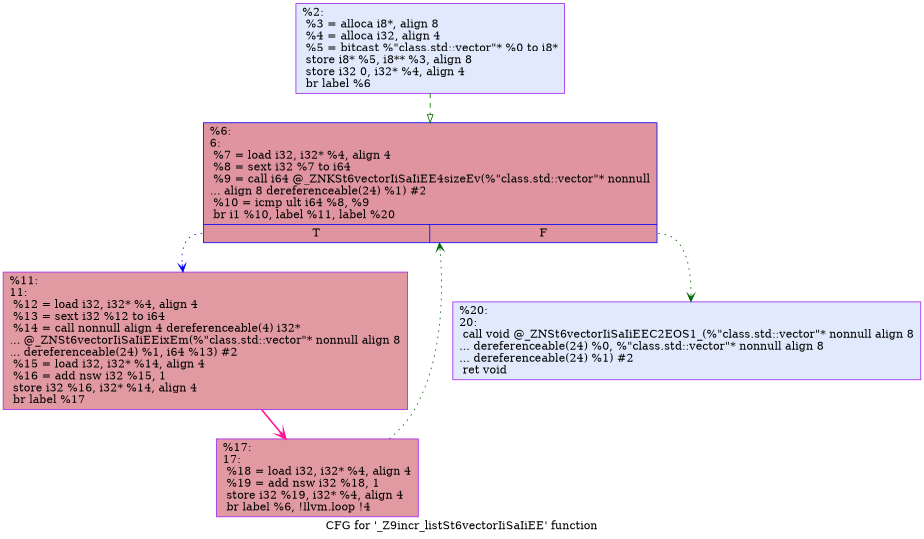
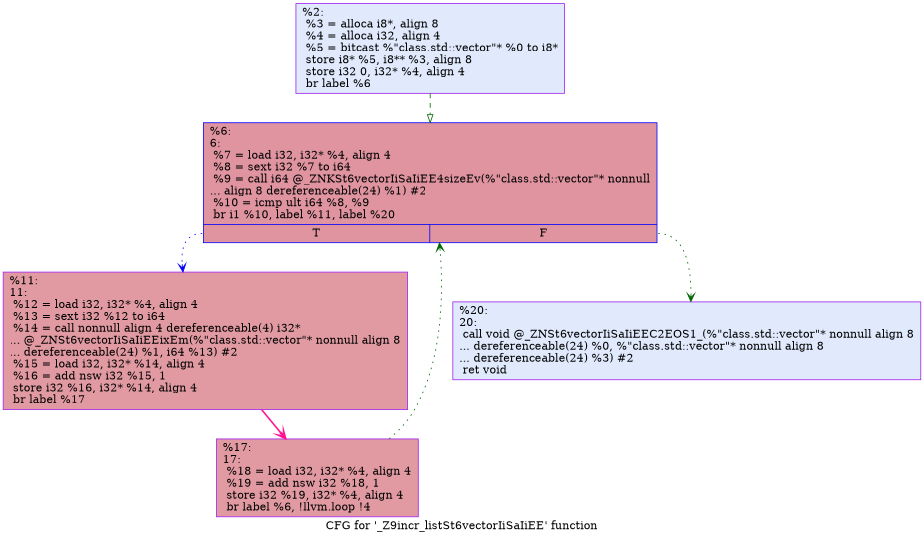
(547, 358) -> (547, 358)
